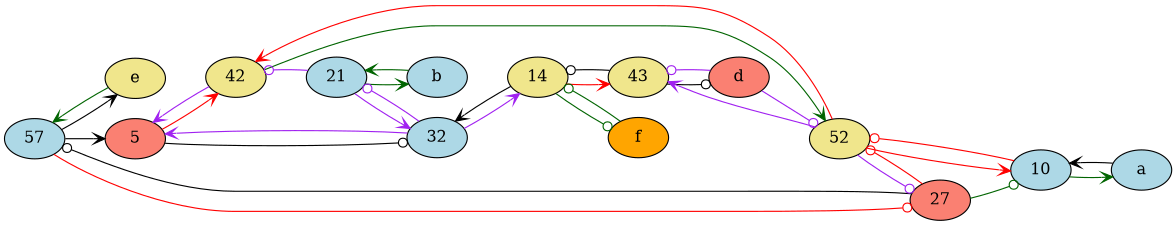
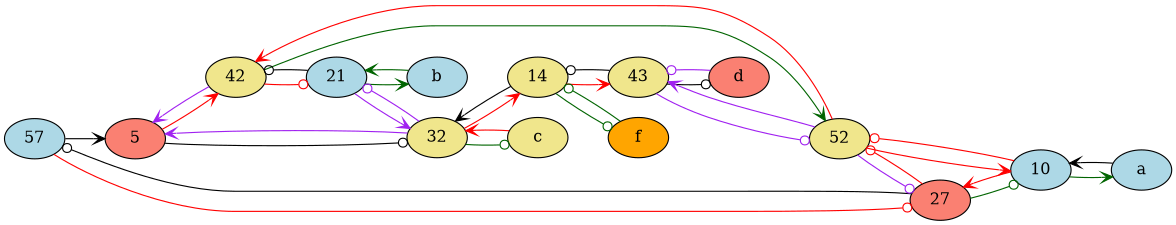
(291, 70) -> (291, 70)
(135, 78) -> none
none -> (282, 85)
(786, 106) -> (726, 123)
(488, 115) -> (488, 115)
(437, 138) -> (437, 138)
none -> (538, 138)
none -> (992, 177)
